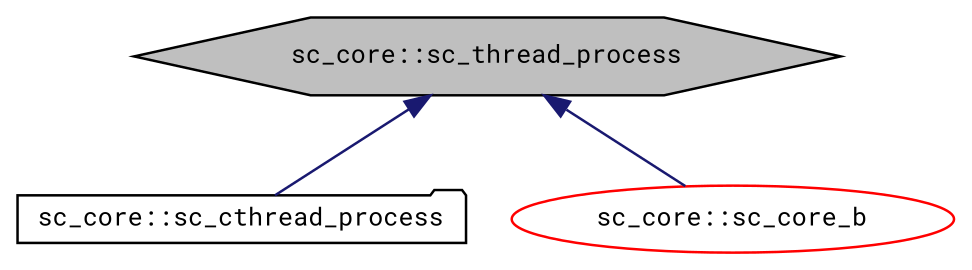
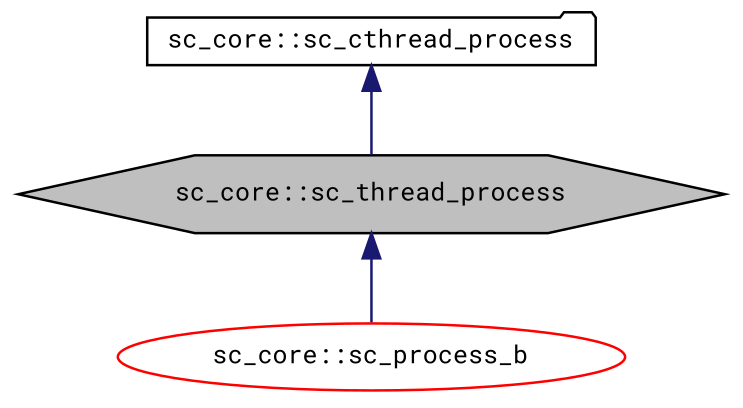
(342, 152) -> (371, 123)
(733, 219) -> (371, 357)
